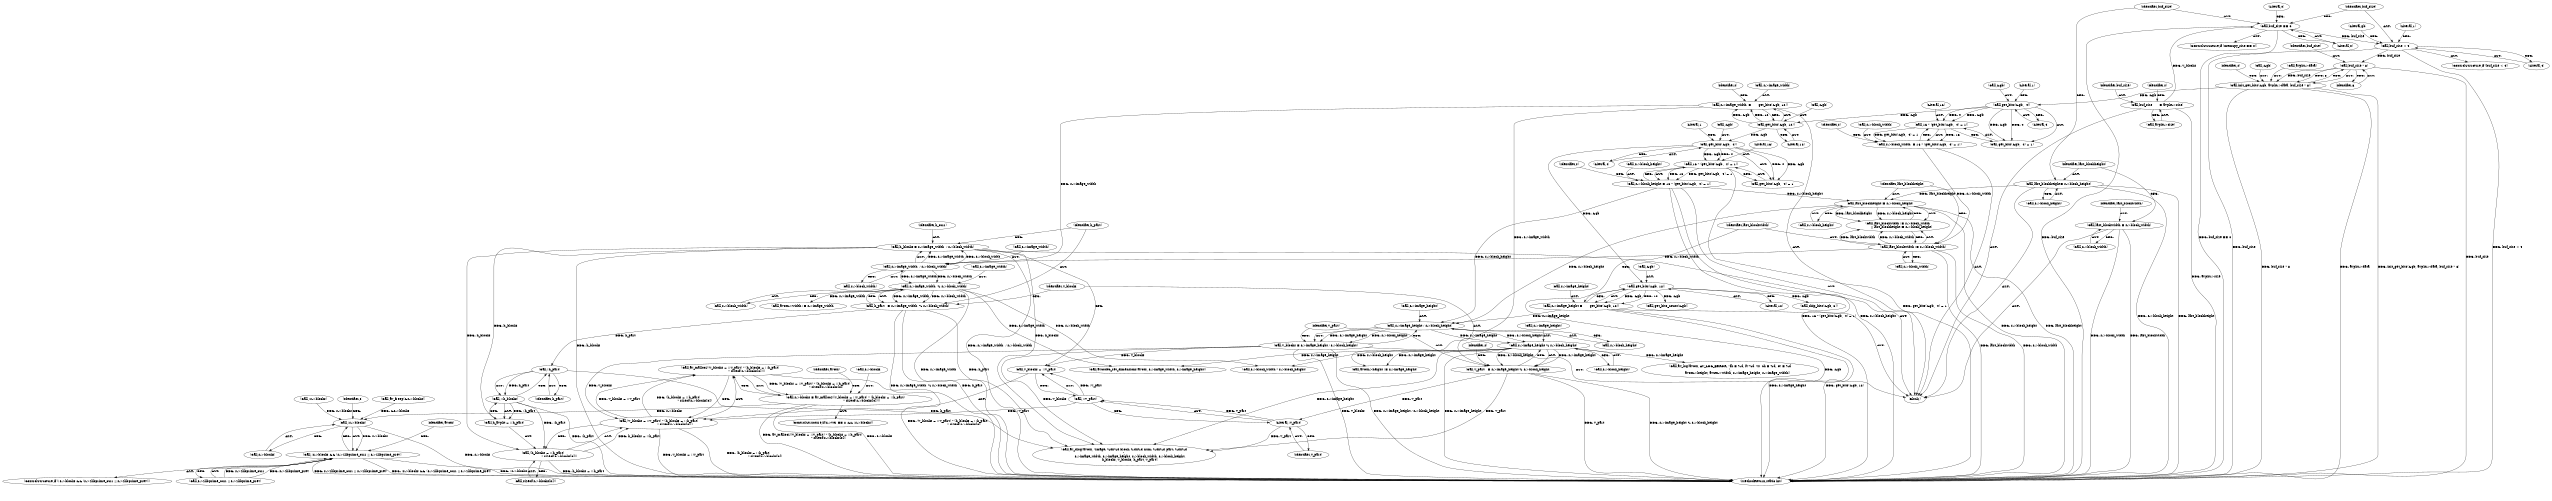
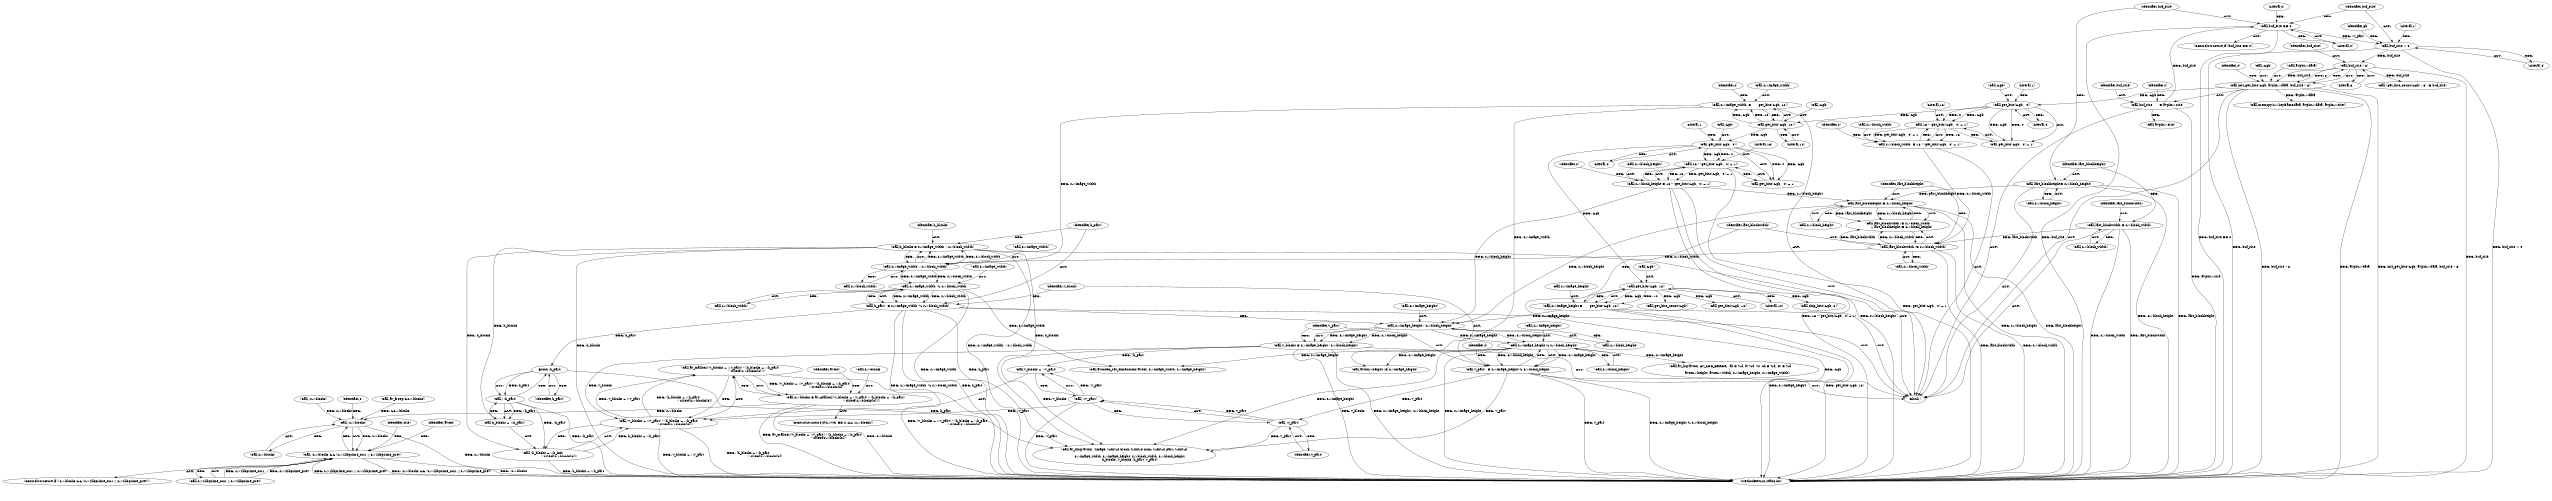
(2358, 26) -> (2358, 26)
(2353, 36) -> (2353, 36)
(2224, 46) -> (2224, 46)
(2184, 66) -> (2184, 66)
(2480, 66) -> none
(2346, 86) -> (2346, 86)
none -> (2412, 86)
none -> (2298, 105)
(2162, 116) -> (2211, 95)
(1938, 194) -> (1938, 194)
none -> (2074, 217)
(933, 225) -> (933, 225)
none -> (2012, 235)
(1085, 281) -> (905, 255)
(1062, 287) -> (1062, 287)
(803, 306) -> none
none -> (1729, 306)
none -> (1445, 314)
(1393, 341) -> (1170, 315)
(1133, 355) -> (1133, 355)
(550, 370) -> (550, 370)
(1274, 370) -> none
none -> (1718, 379)
(1045, 386) -> (1045, 386)
(505, 399) -> (505, 399)
none -> (399, 423)
(504, 423) -> (504, 423)
(1289, 423) -> (1289, 423)
(543, 455) -> (543, 455)
none -> (1276, 477)
(535, 481) -> none
